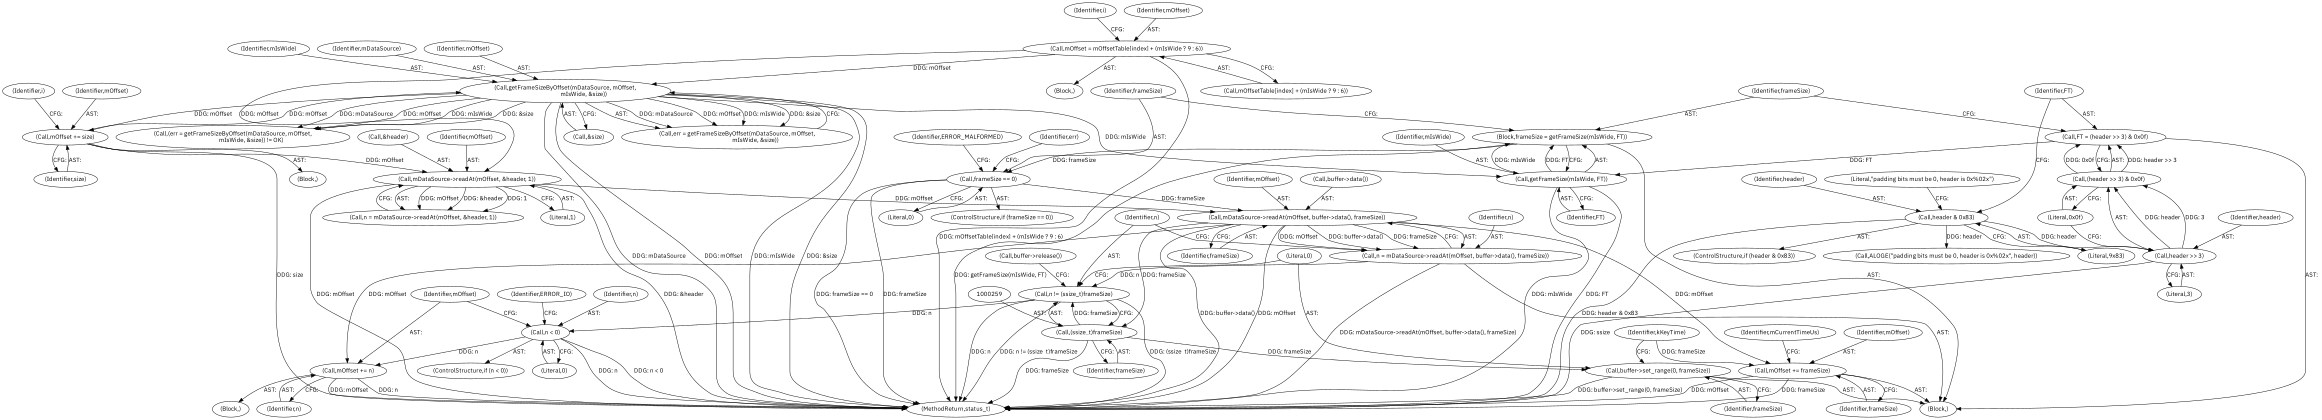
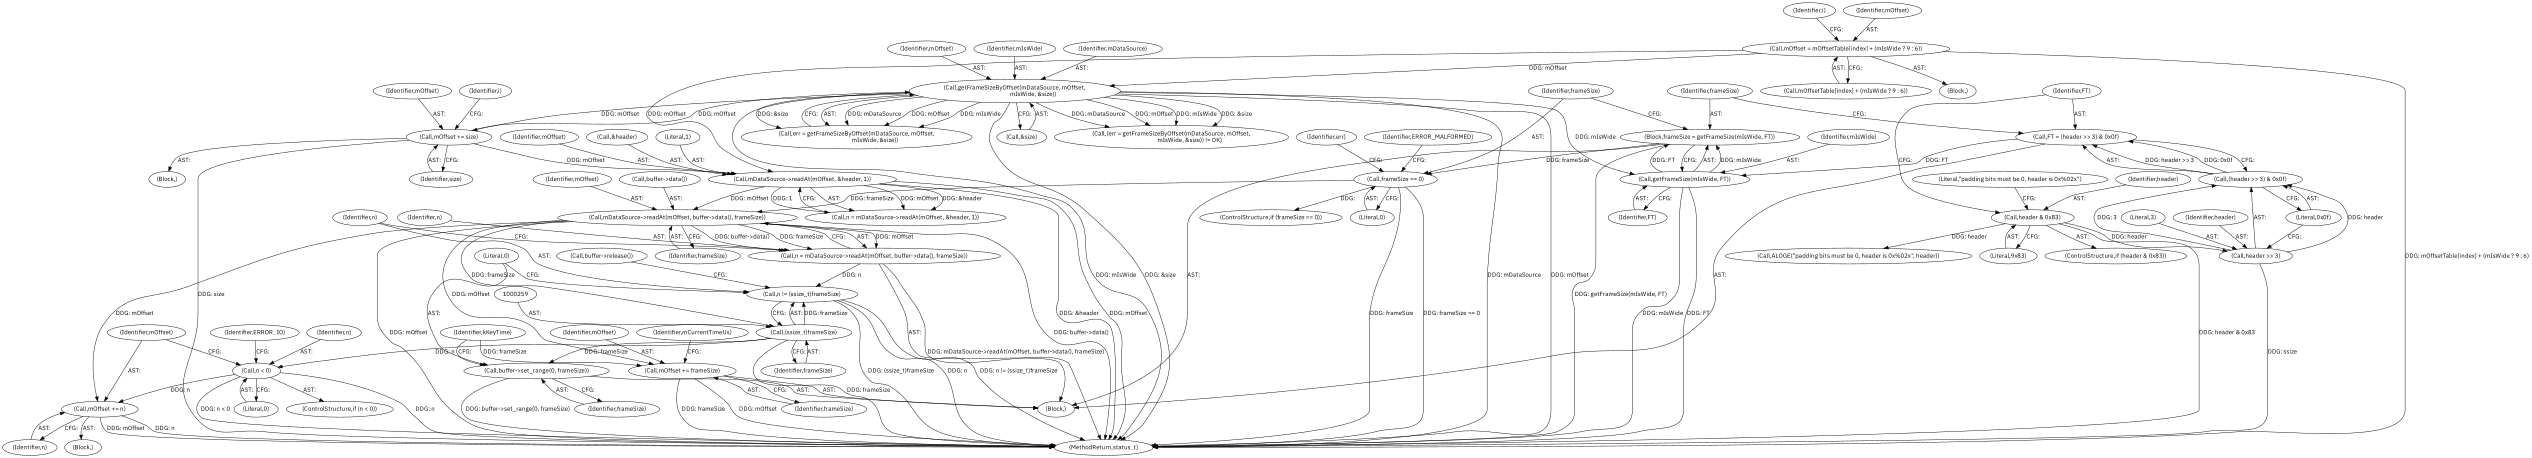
(528, 195) -> none
(1003, 199) -> (1349, 199)
(2167, 273) -> none
(805, 318) -> (526, 345)
